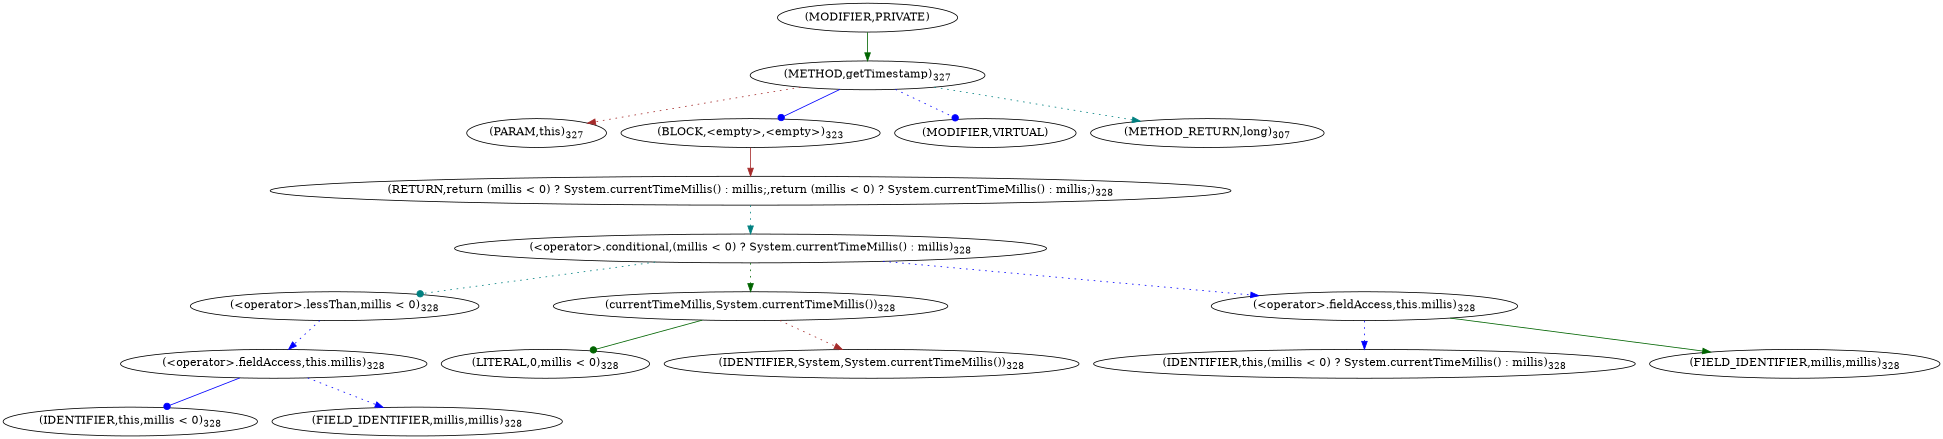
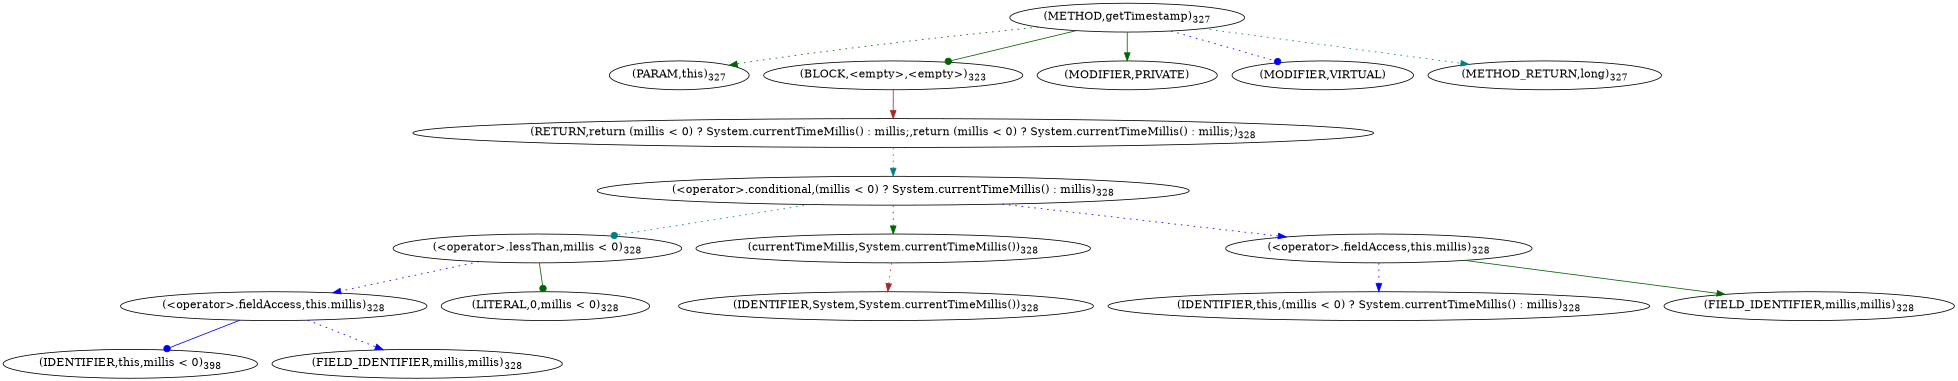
(868, 43) -> (1127, 43)
(812, 103) -> (1014, 46)
(698, 104) -> (888, 44)
(1281, 132) -> (1619, 74)
(649, 335) -> (541, 274)
(212, 420) -> (212, 363)
